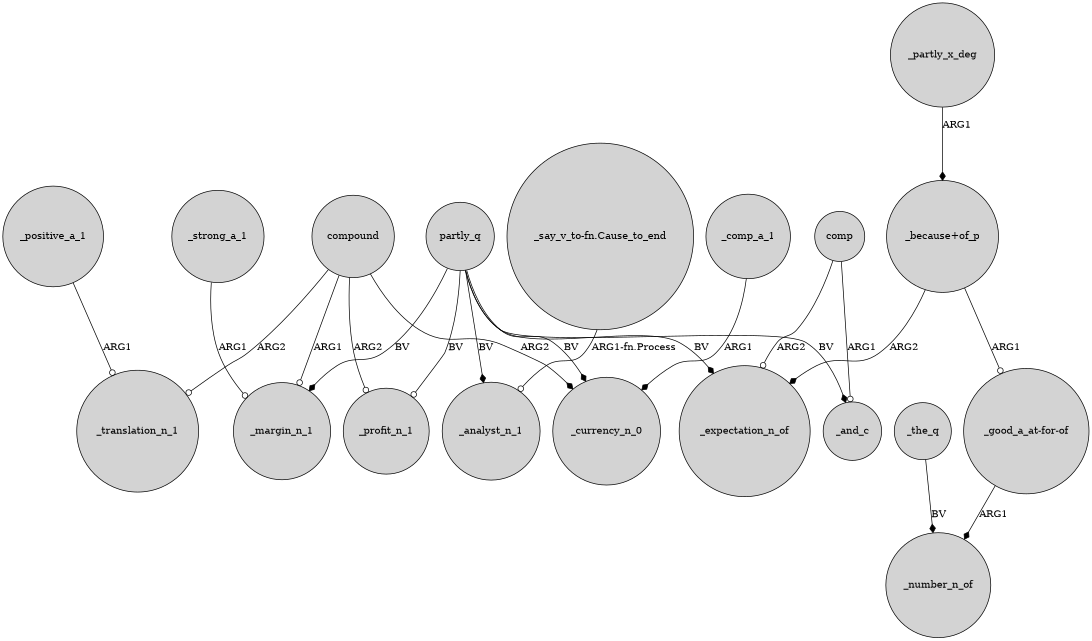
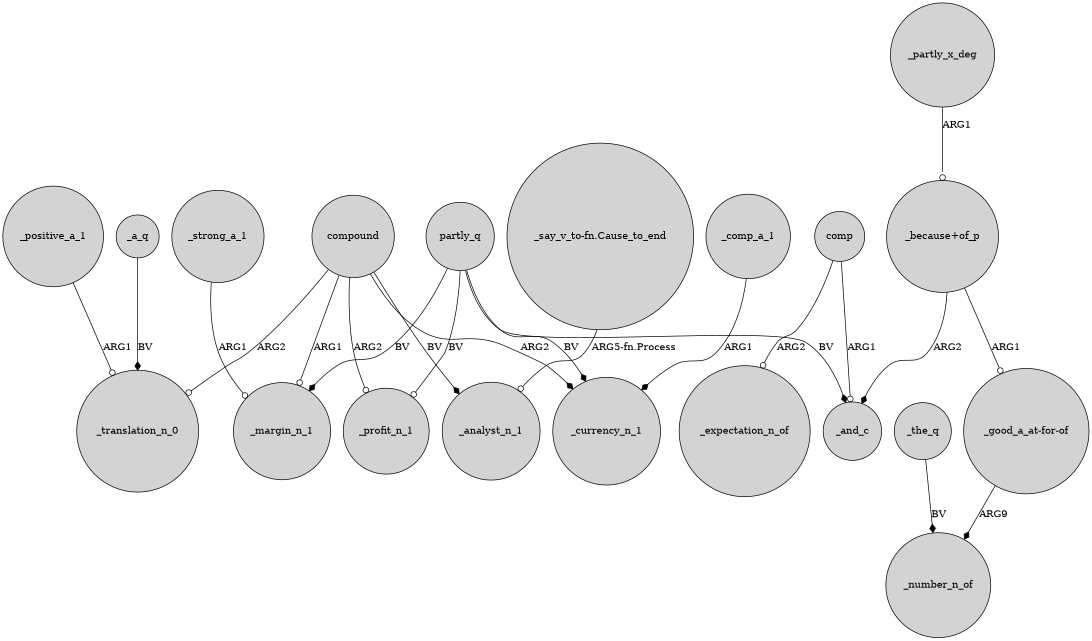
(943, 140) -> (943, 140)
none -> (138, 236)
(474, 322) -> (414, 334)
(573, 338) -> none
(634, 348) -> (634, 348)
(875, 355) -> (921, 358)
(138, 431) -> (138, 431)
(607, 431) -> (607, 431)
(994, 515) -> (994, 515)
